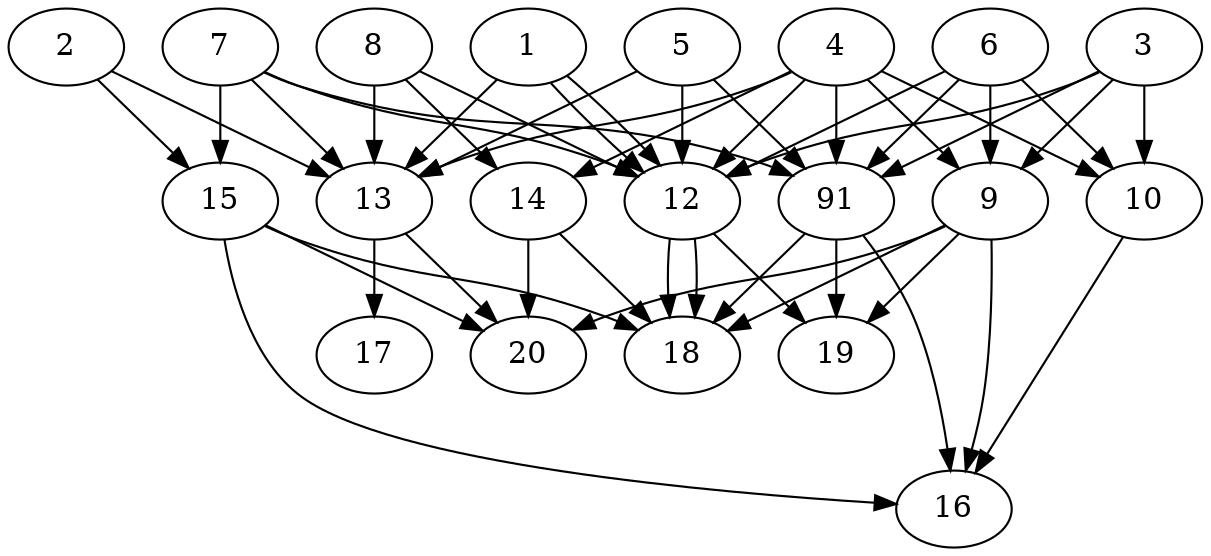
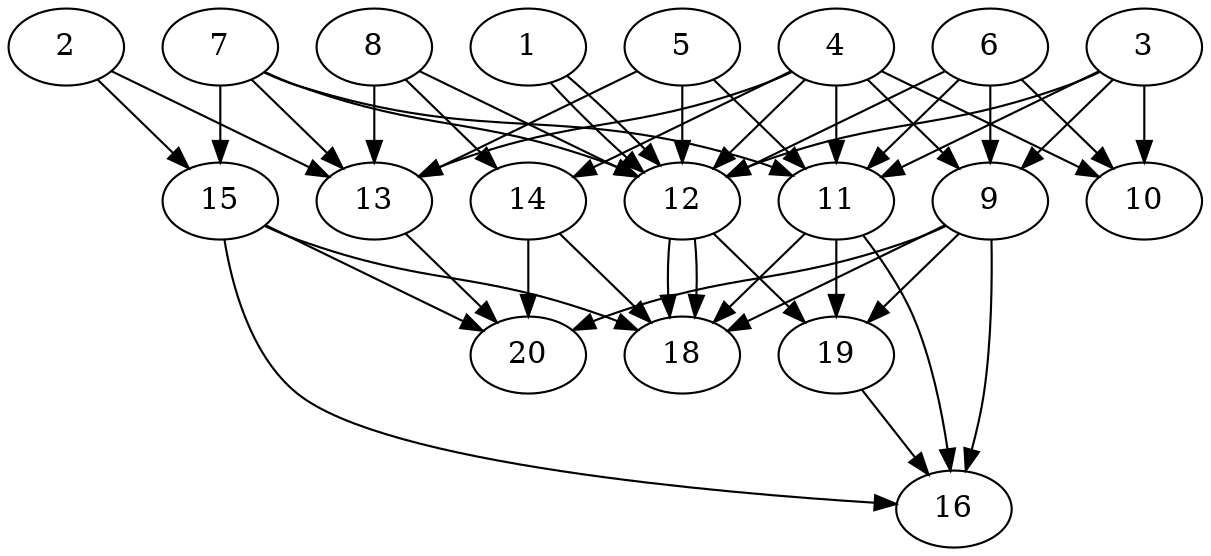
(459, 116) -> none
(836, 201) -> (836, 201)
(1055, 346) -> (888, 424)
(374, 355) -> none
